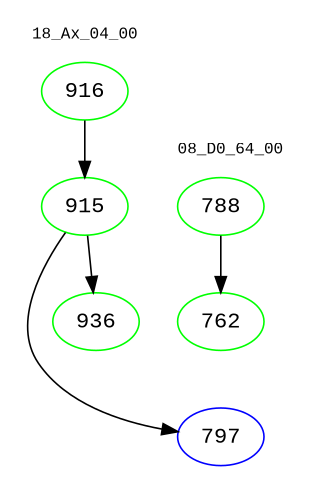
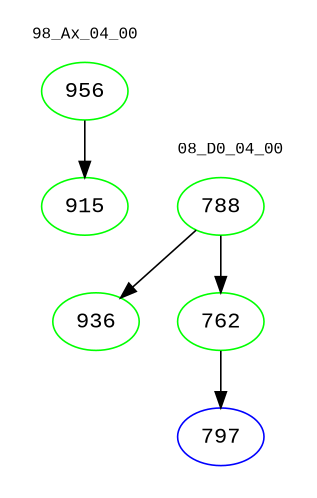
(86, 34) -> (86, 34)
(85, 91) -> (85, 91)
(231, 150) -> (231, 150)
(90, 256) -> (176, 249)
(33, 351) -> (221, 371)
